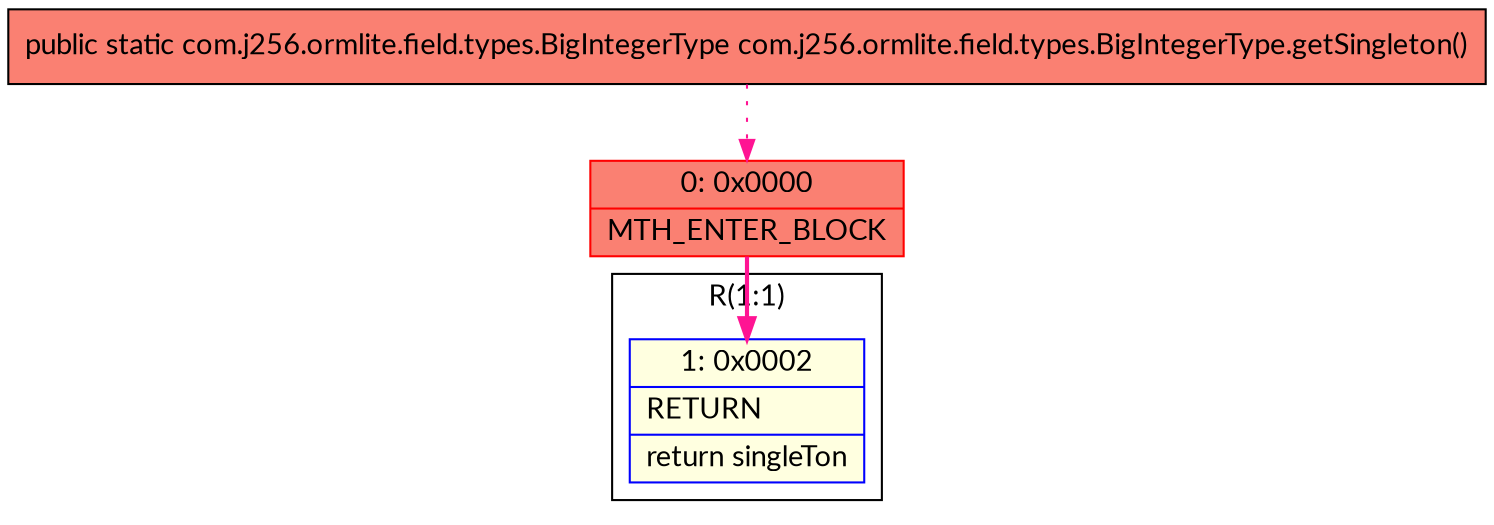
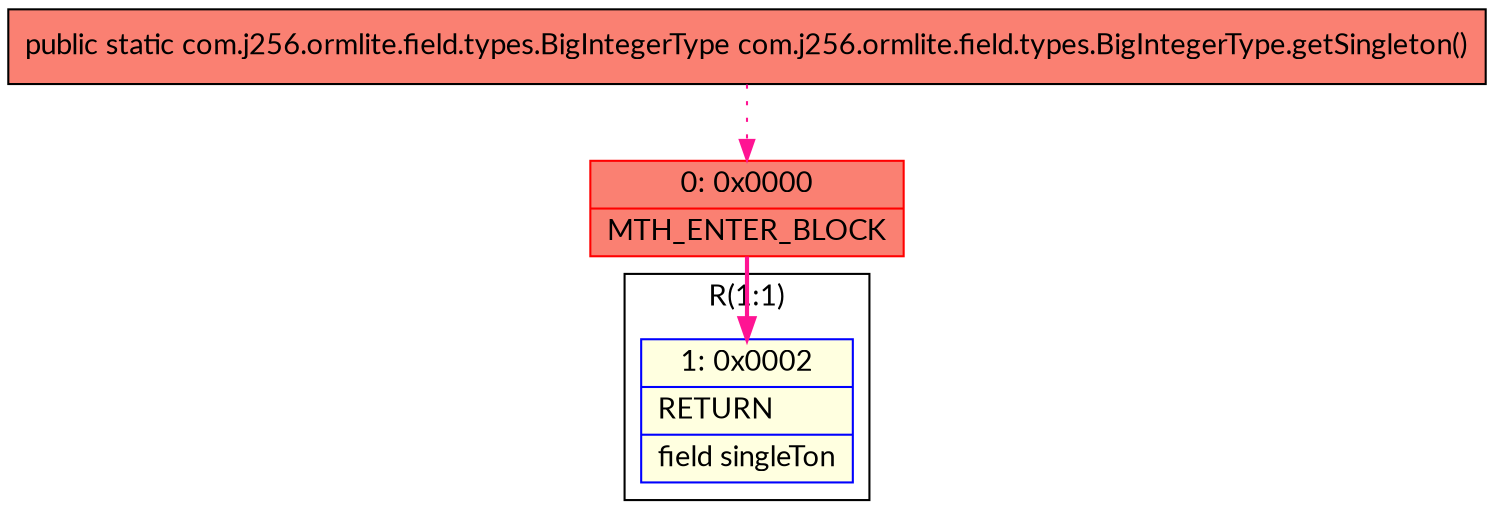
(747, 458) -> (747, 458)
